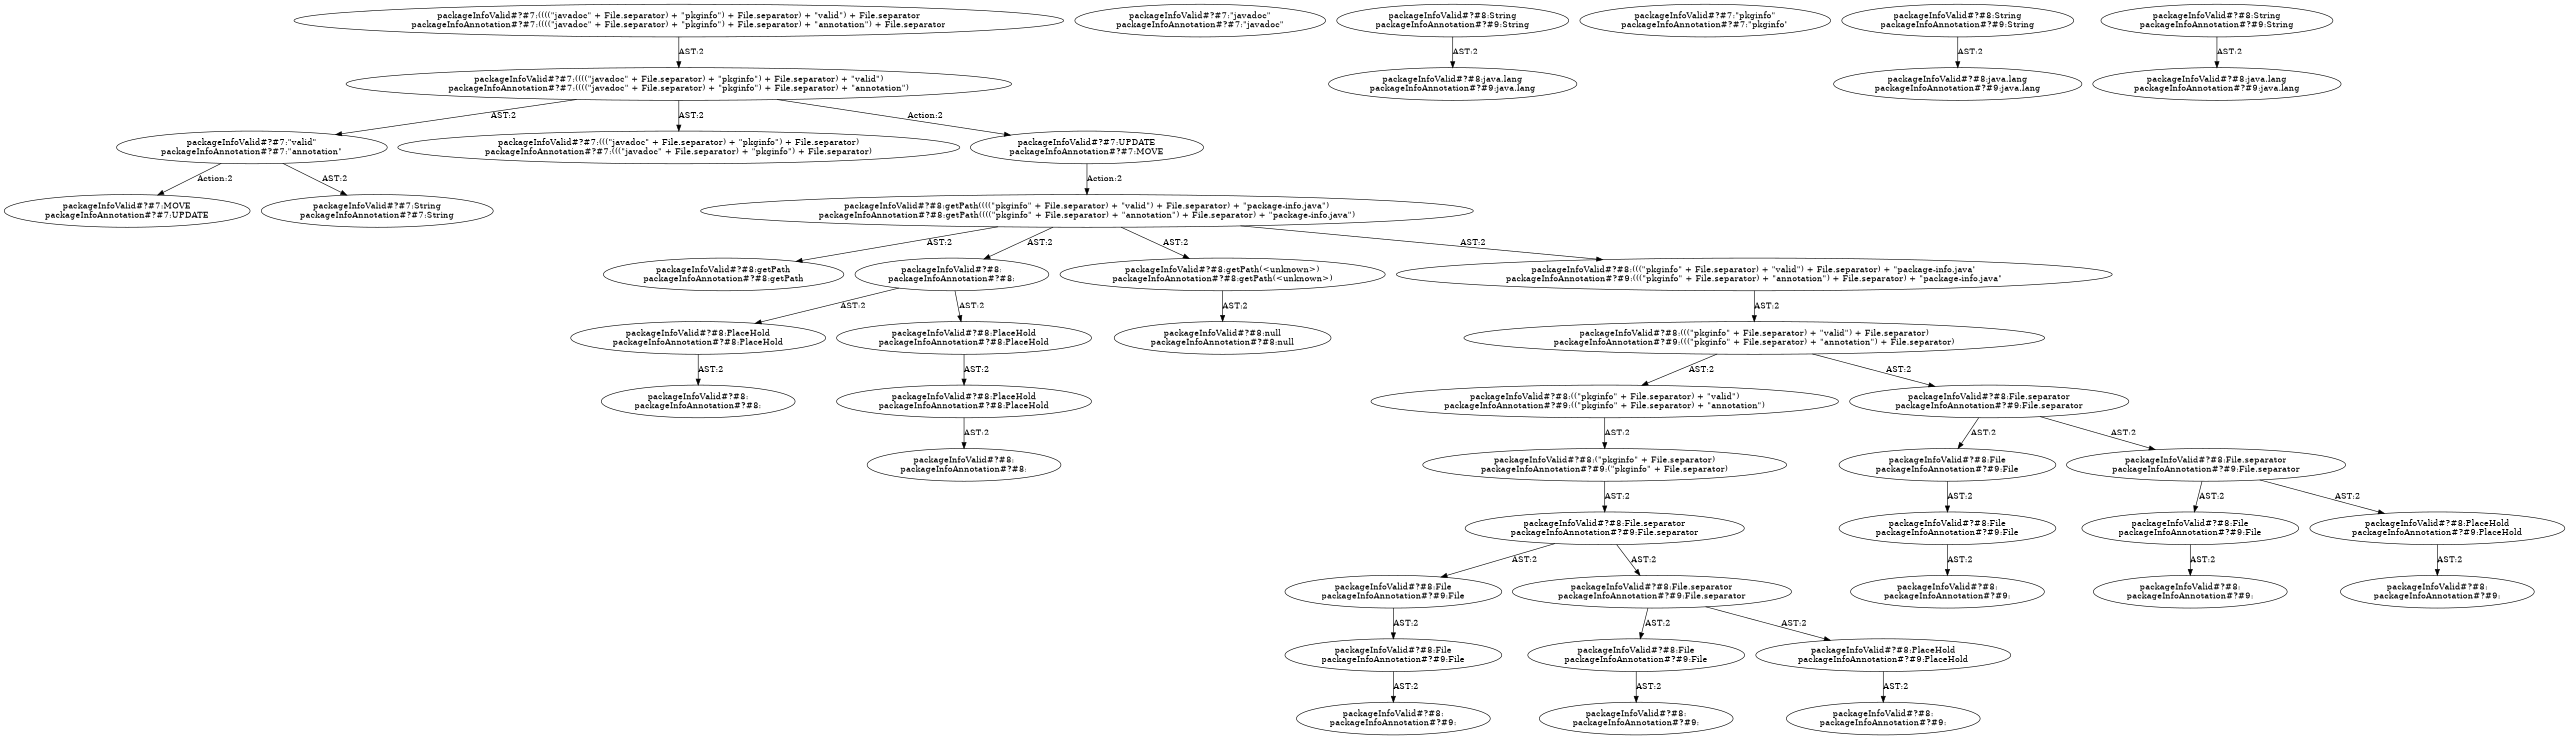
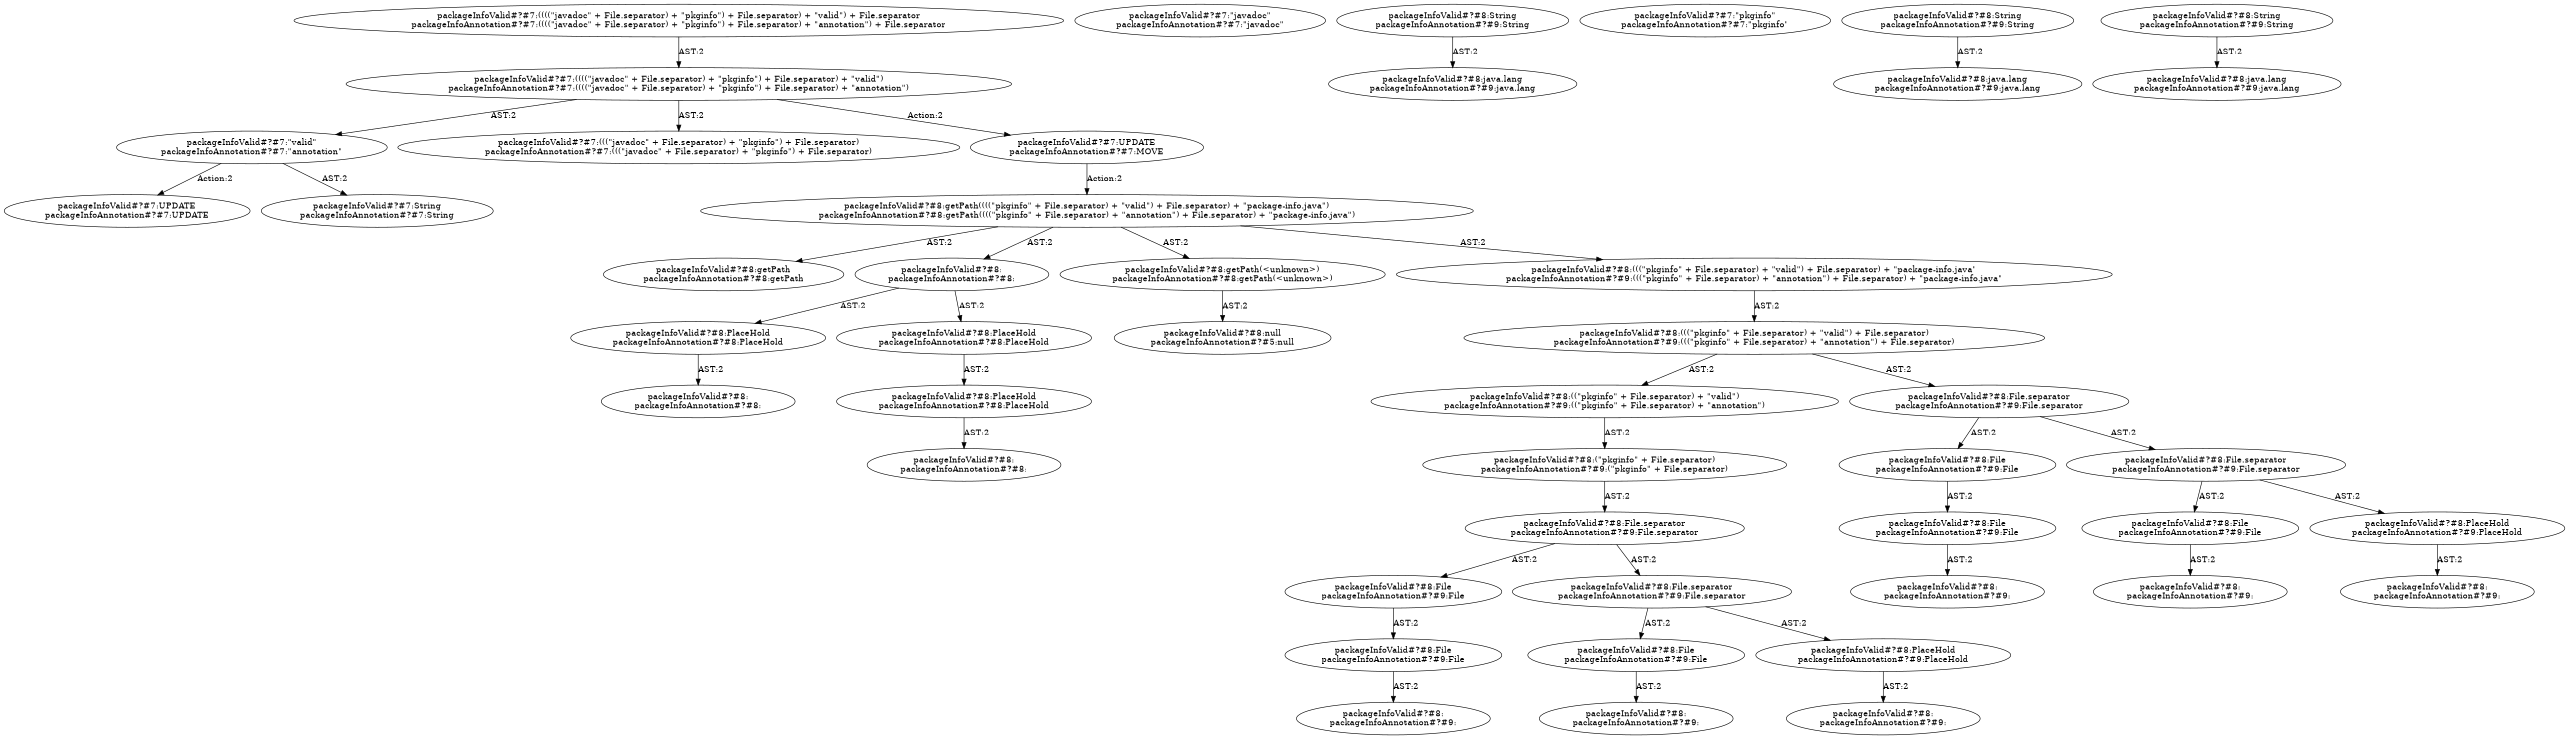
(127, 211) -> (127, 211)
(1223, 338) -> (1223, 338)
